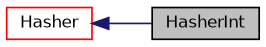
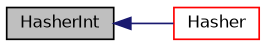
(131, 23) -> (152, 23)
